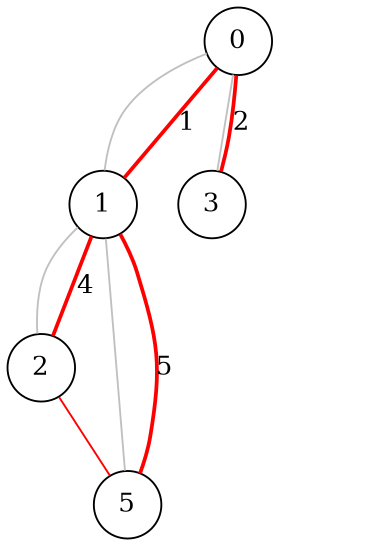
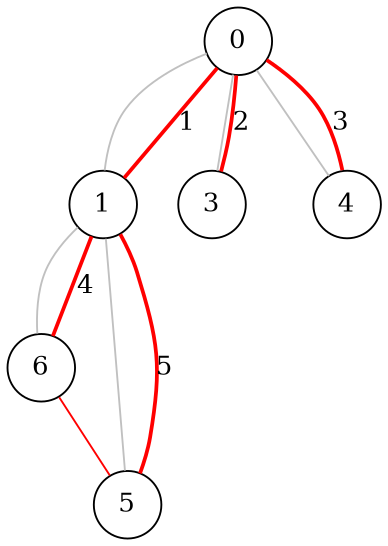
none -> (347, 205)
(41, 368) -> (41, 368)
